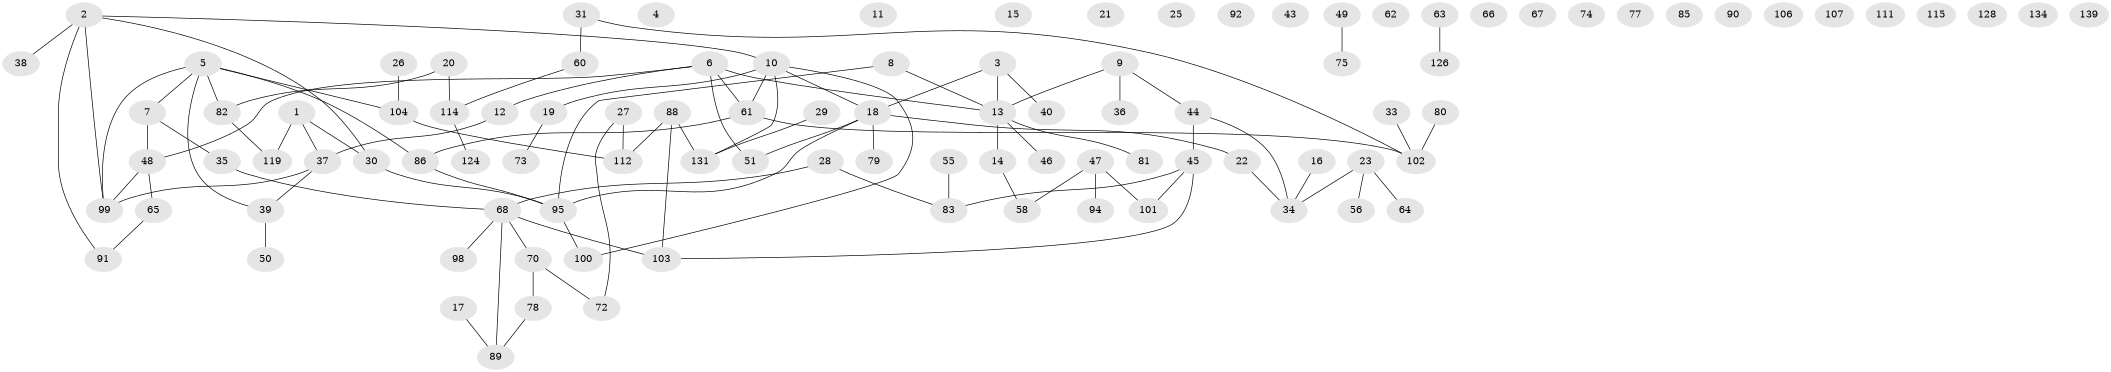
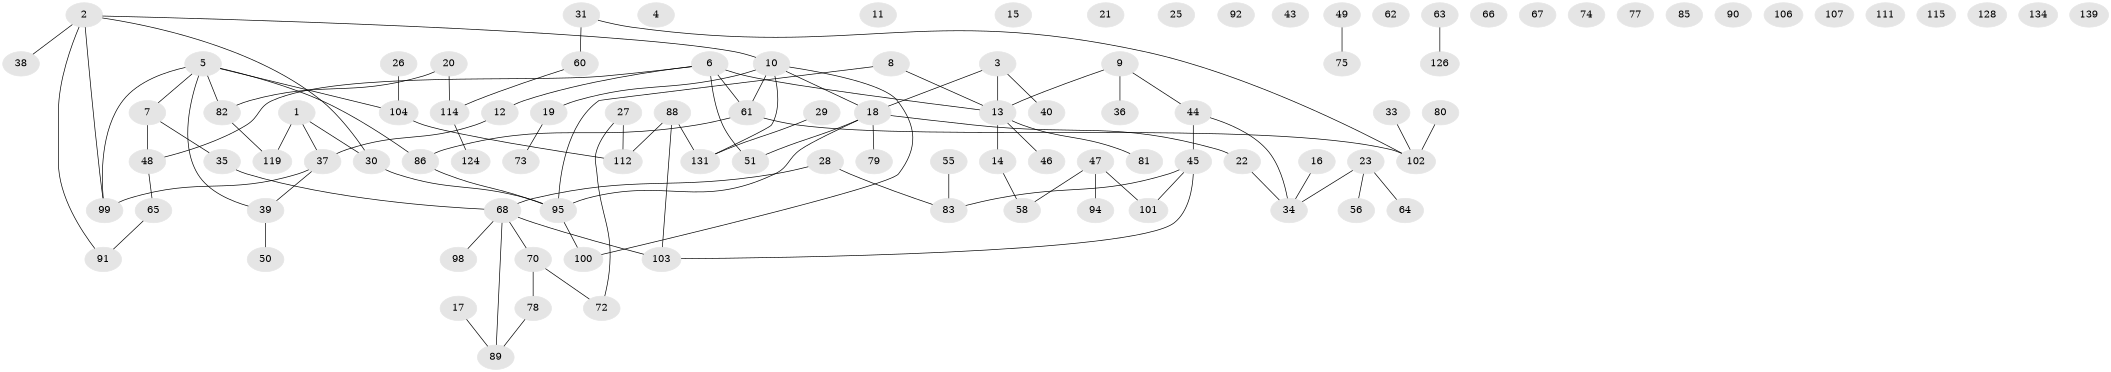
(126, 186) -> none
